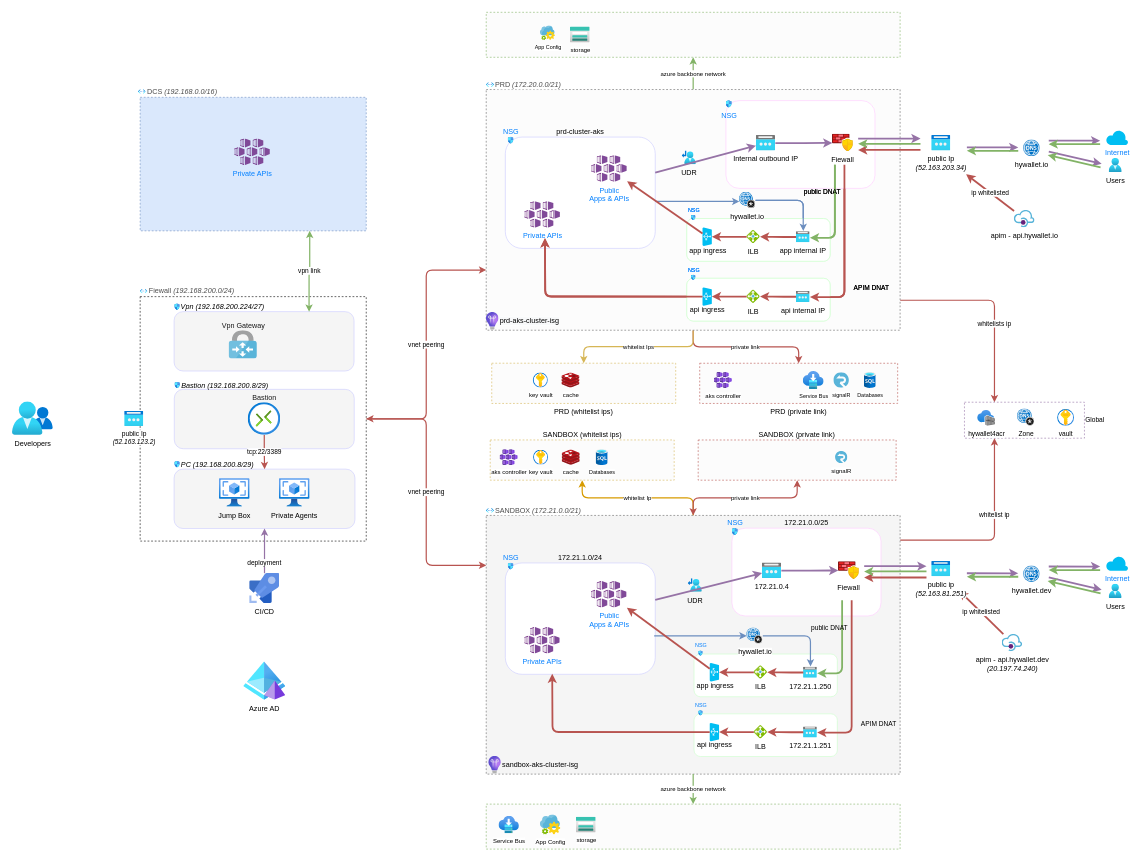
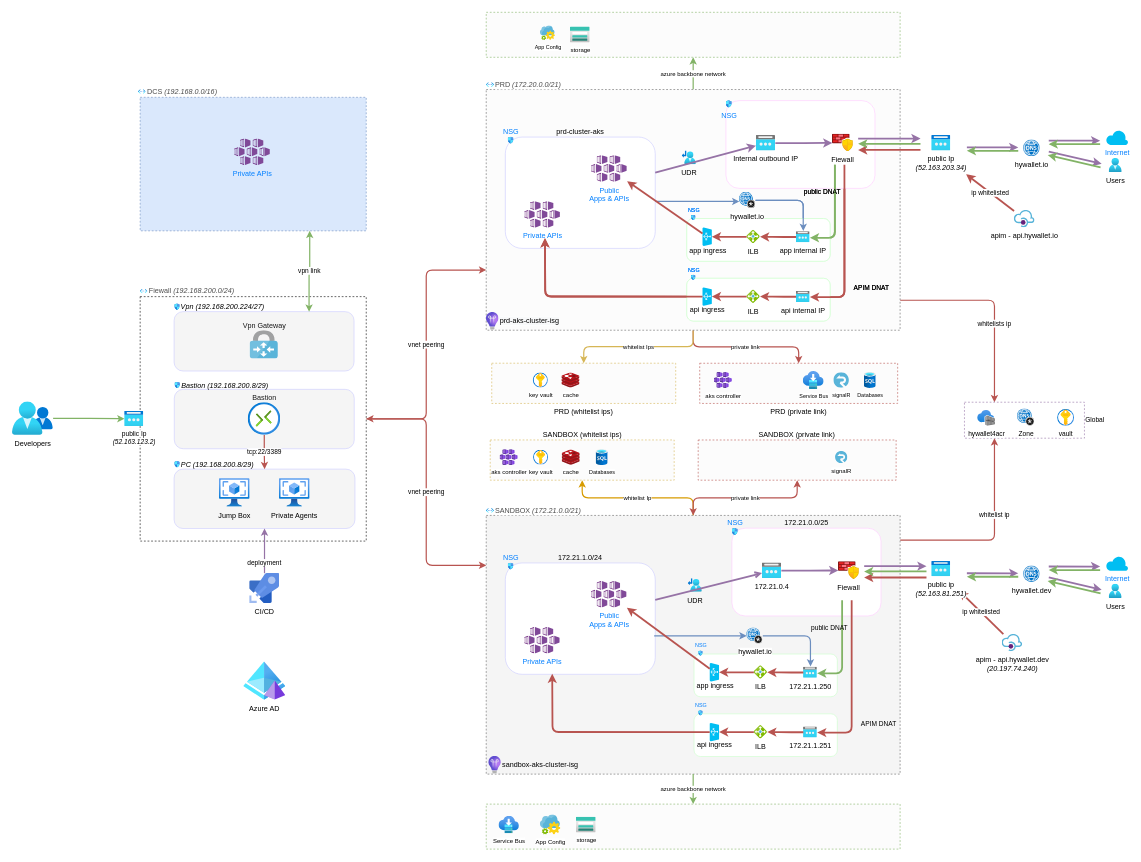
(243, 345) -> (264, 345)
none -> (86, 419)
(754, 575) -> (754, 575)
